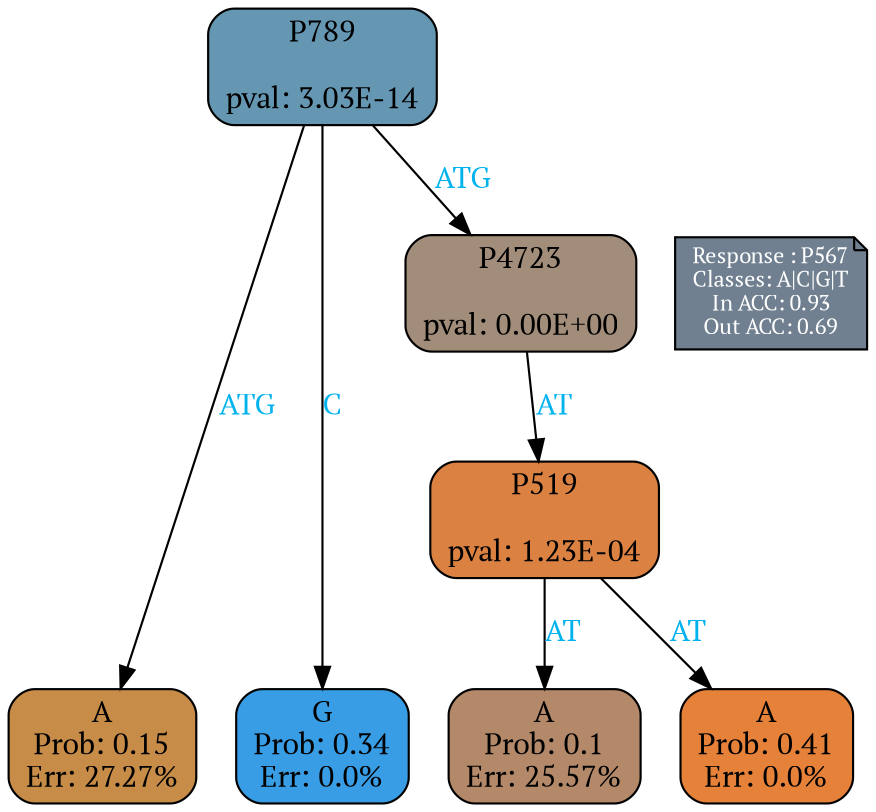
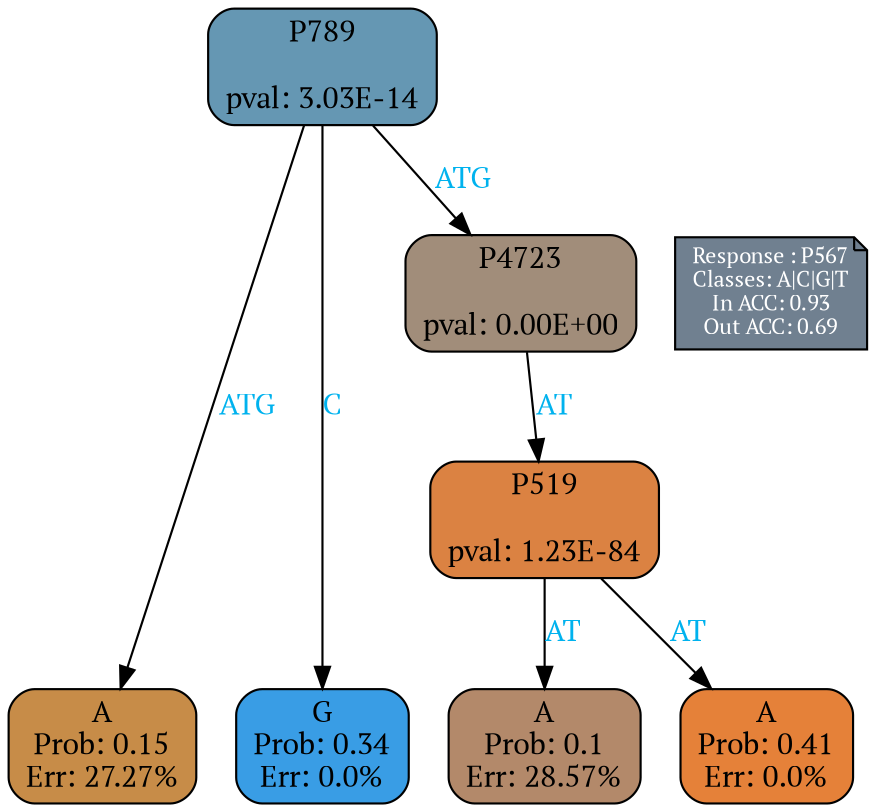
(545, 520) -> (545, 520)
(545, 746) -> (545, 746)
